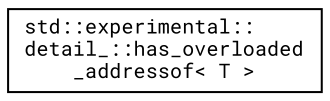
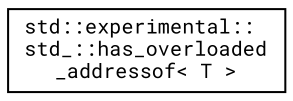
(165, 51) -> (147, 51)
